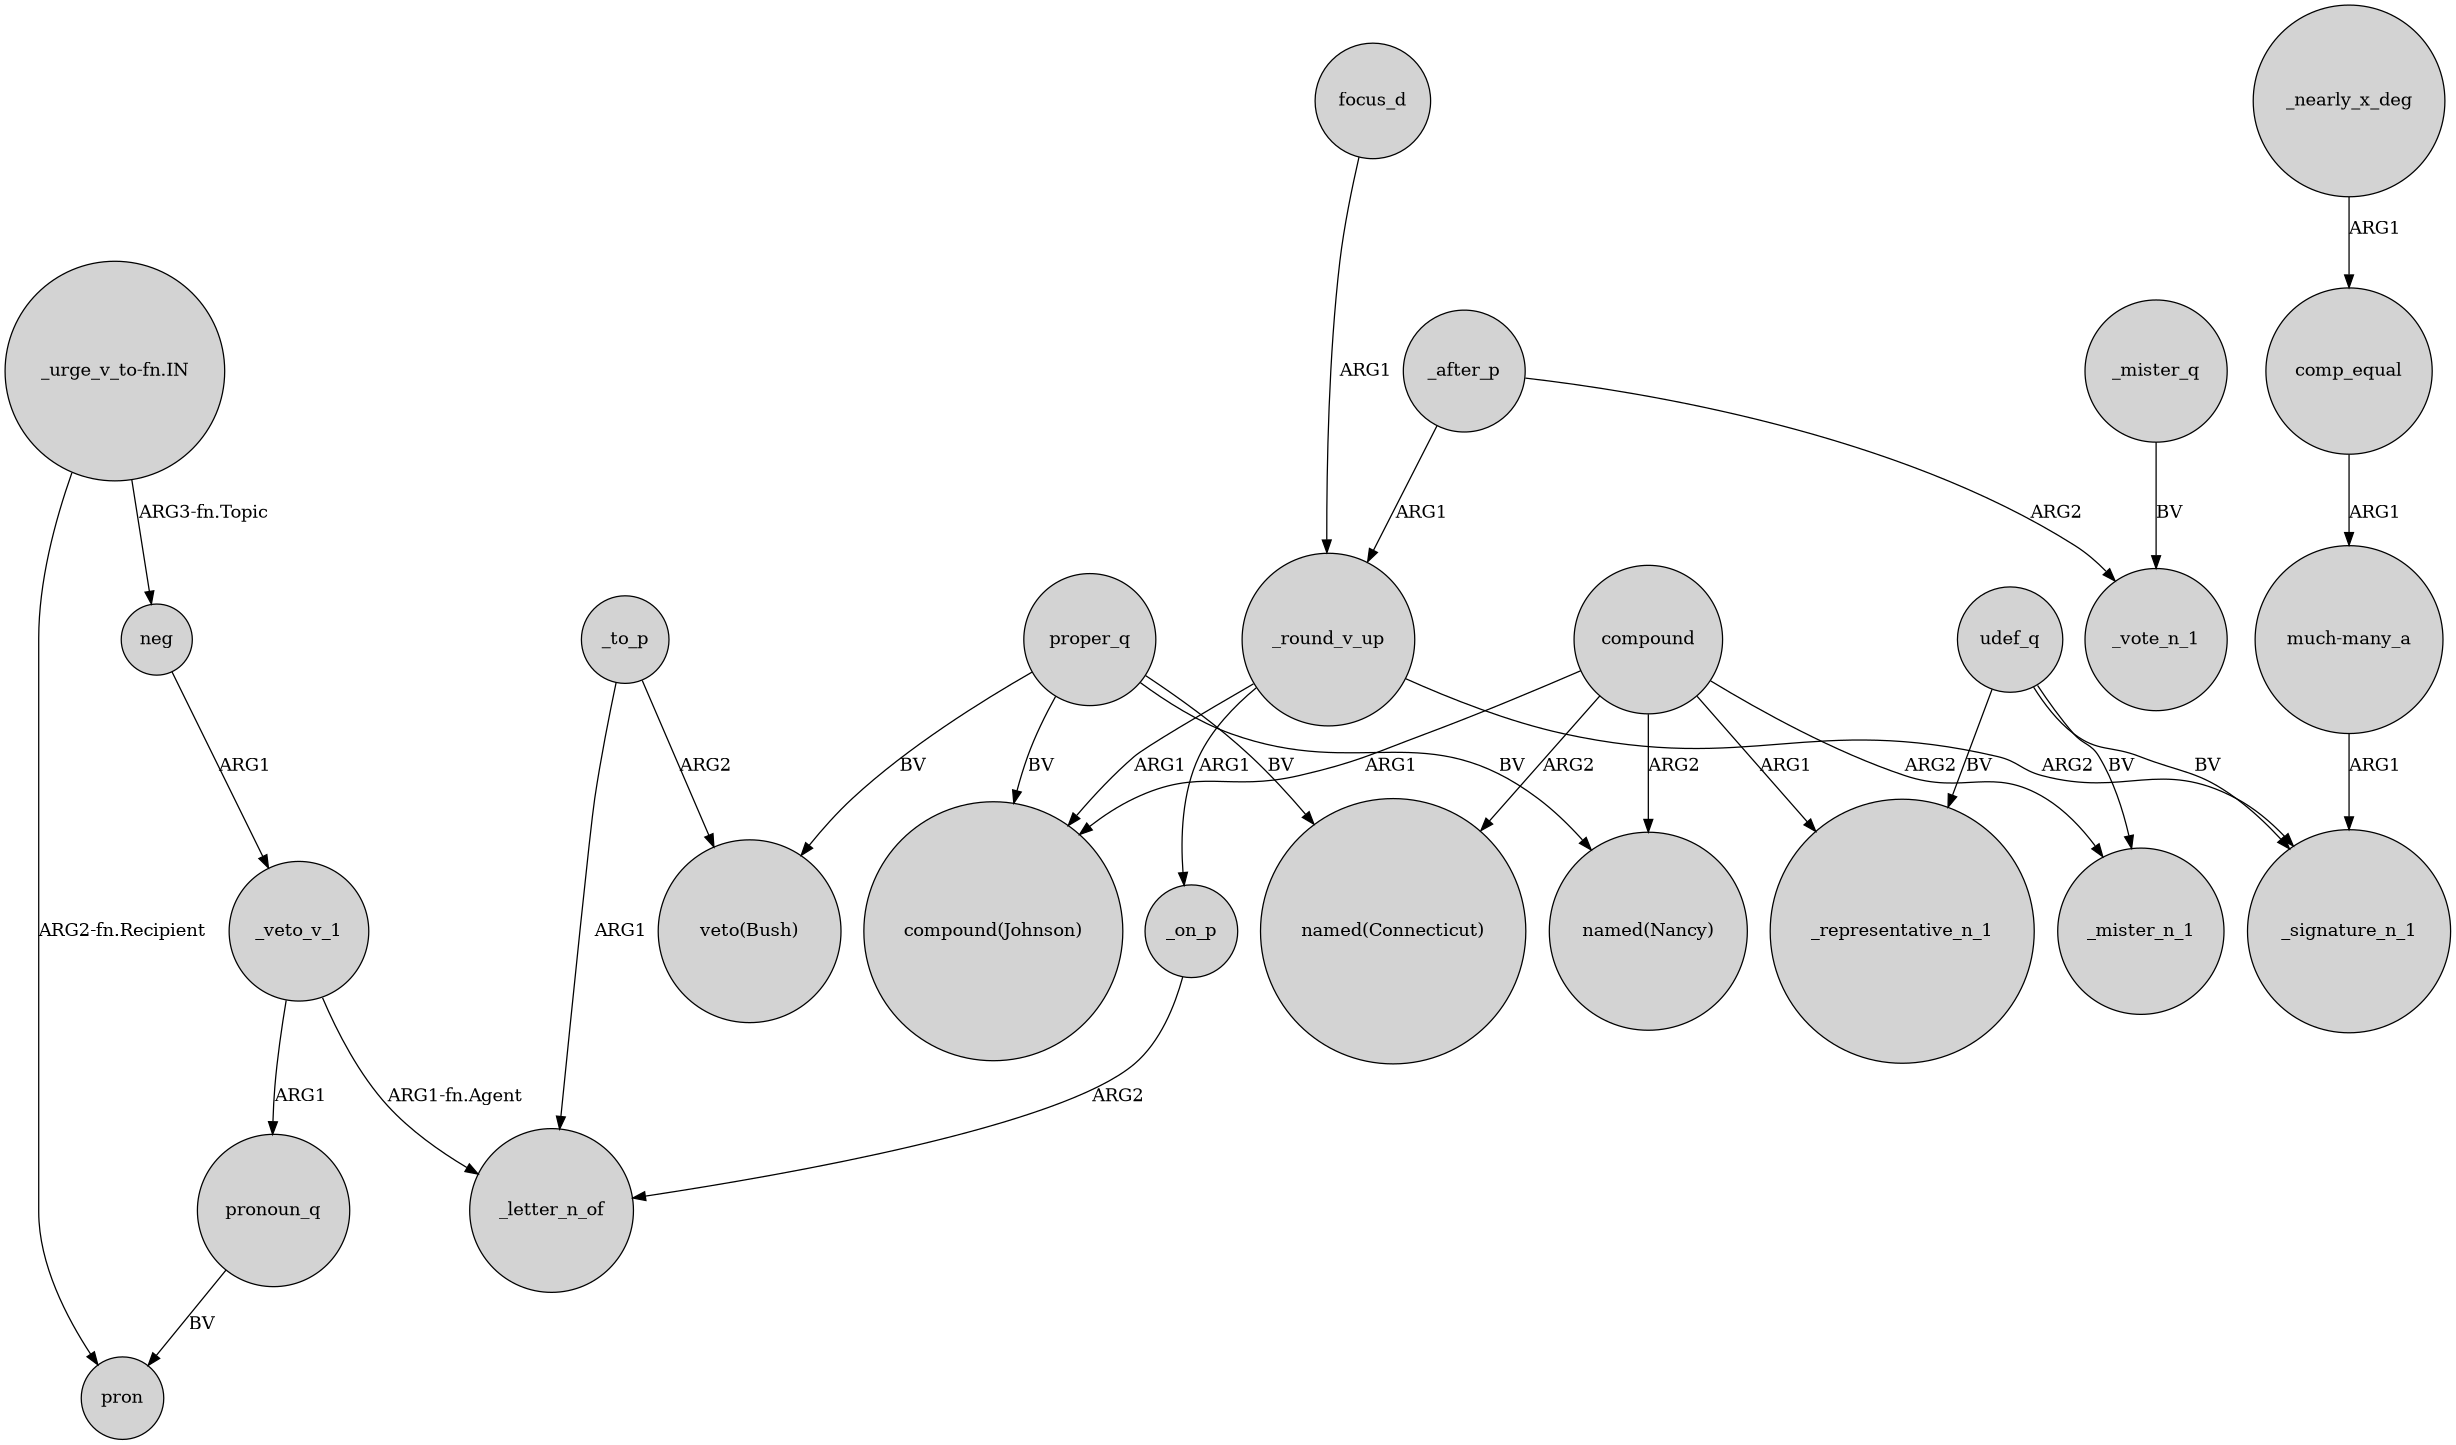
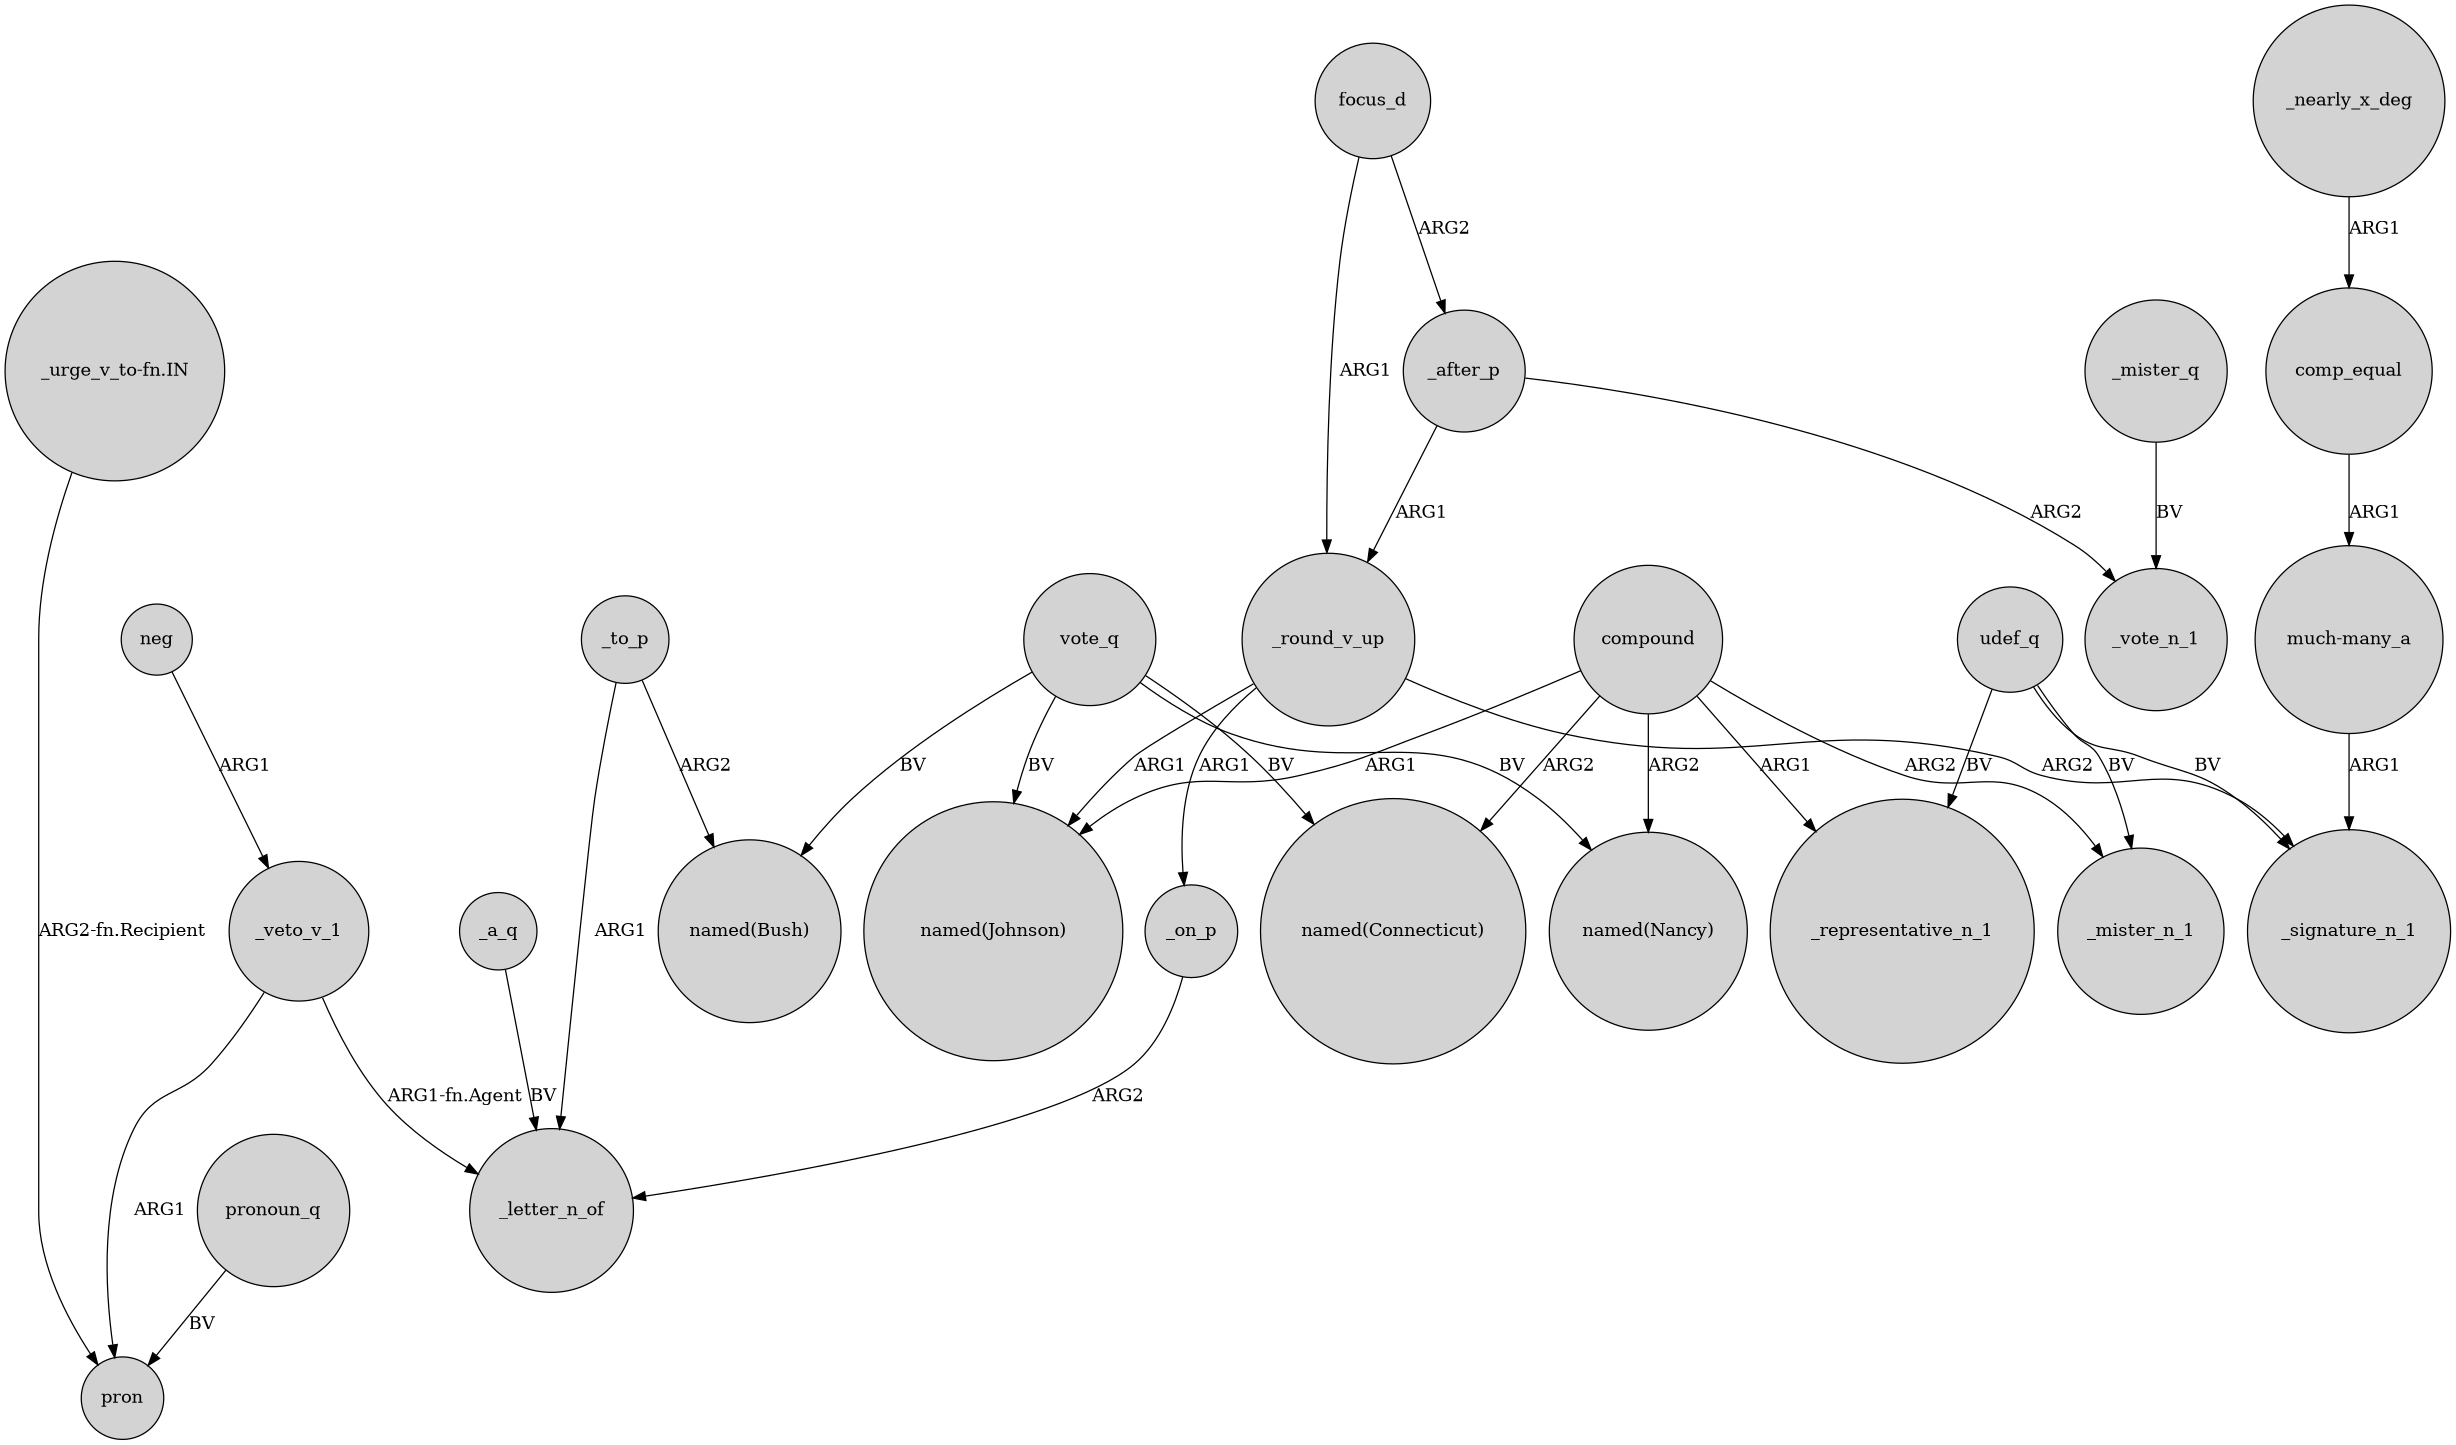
none -> (1416, 228)
(141, 536) -> none
(1090, 640) -> (1090, 640)
none -> (498, 931)
(750, 931) -> (750, 931)
(993, 931) -> (993, 931)
(278, 1061) -> (129, 1142)
